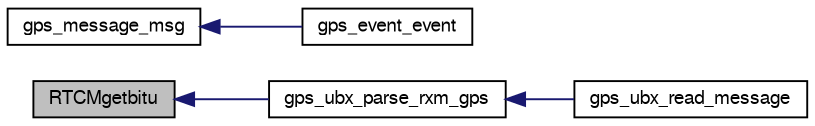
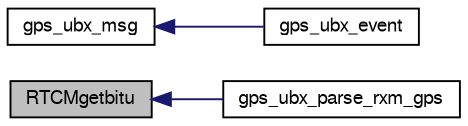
(104, 27) -> (81, 27)
(387, 27) -> (342, 27)
(691, 99) -> none
